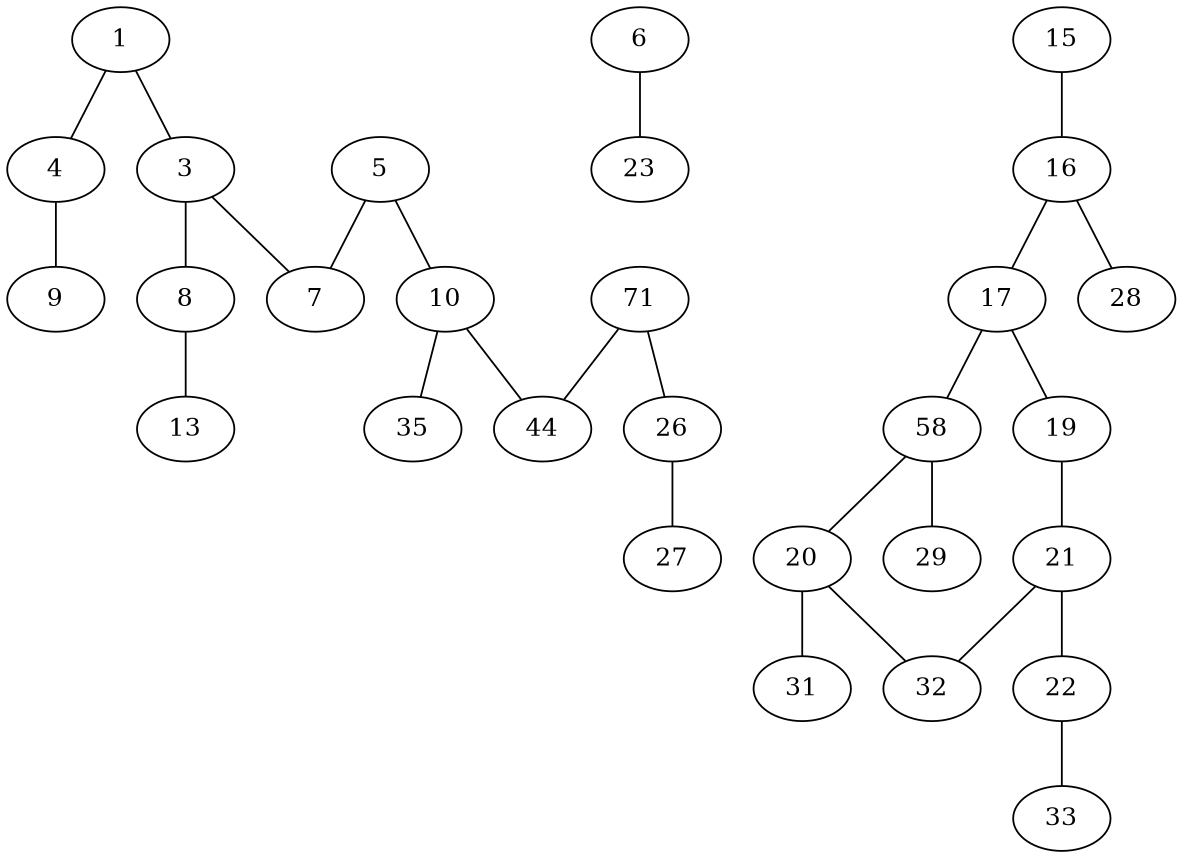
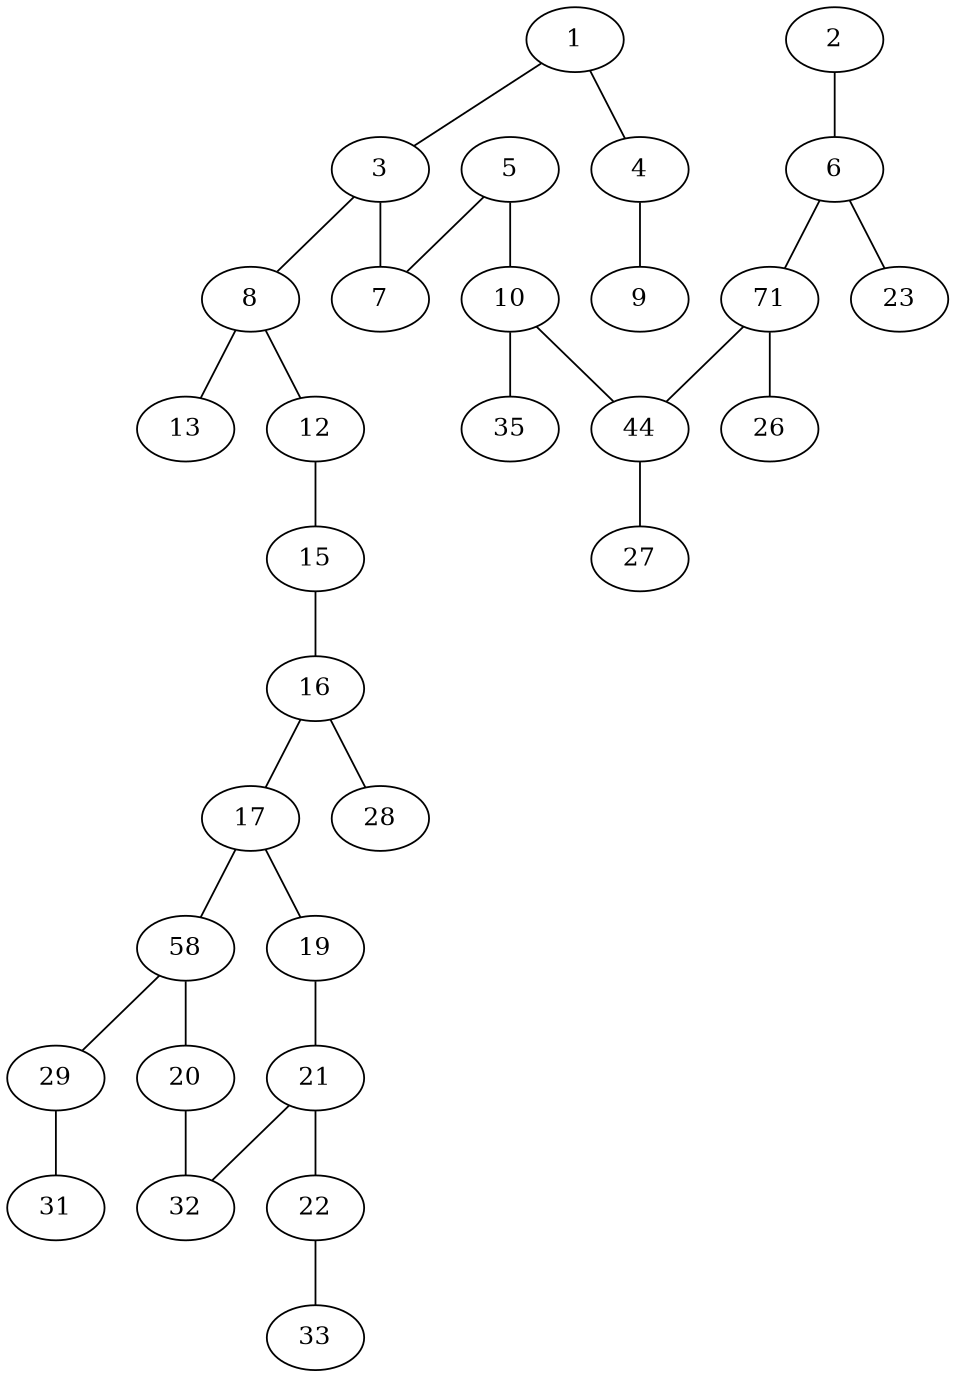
none -> (835, 40)
none -> (802, 234)
none -> (315, 429)
(672, 494) -> (640, 494)
(802, 624) -> (56, 1143)
